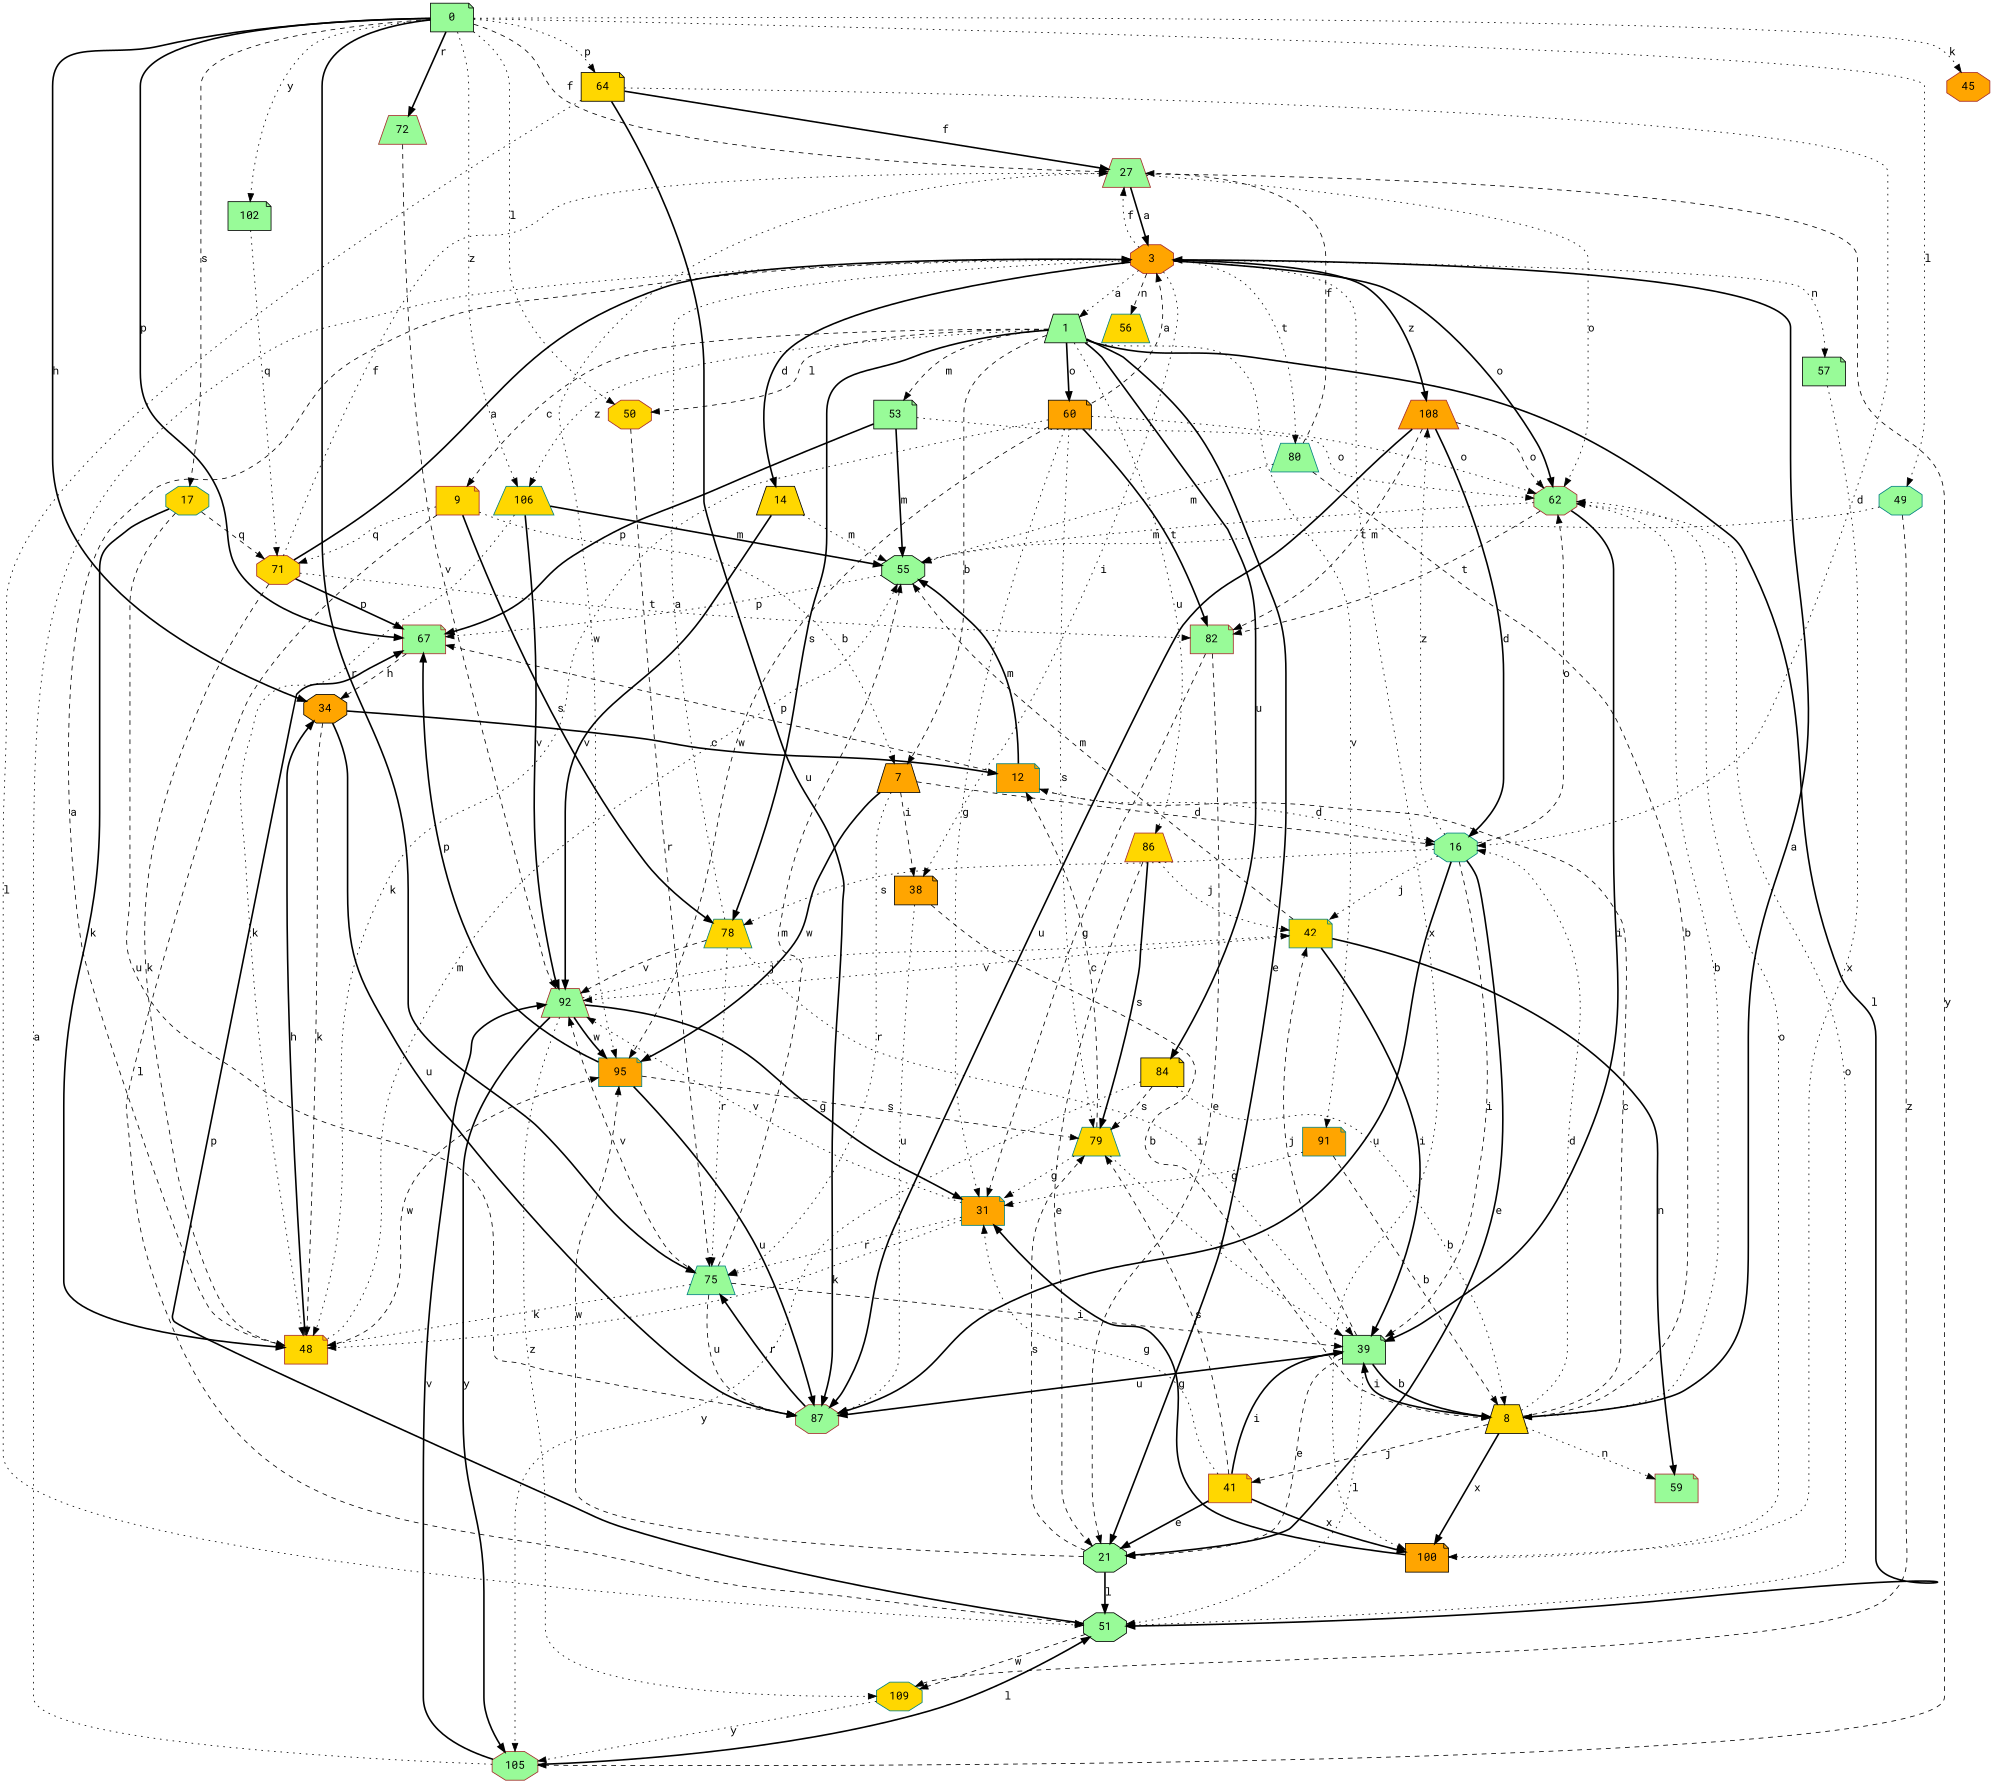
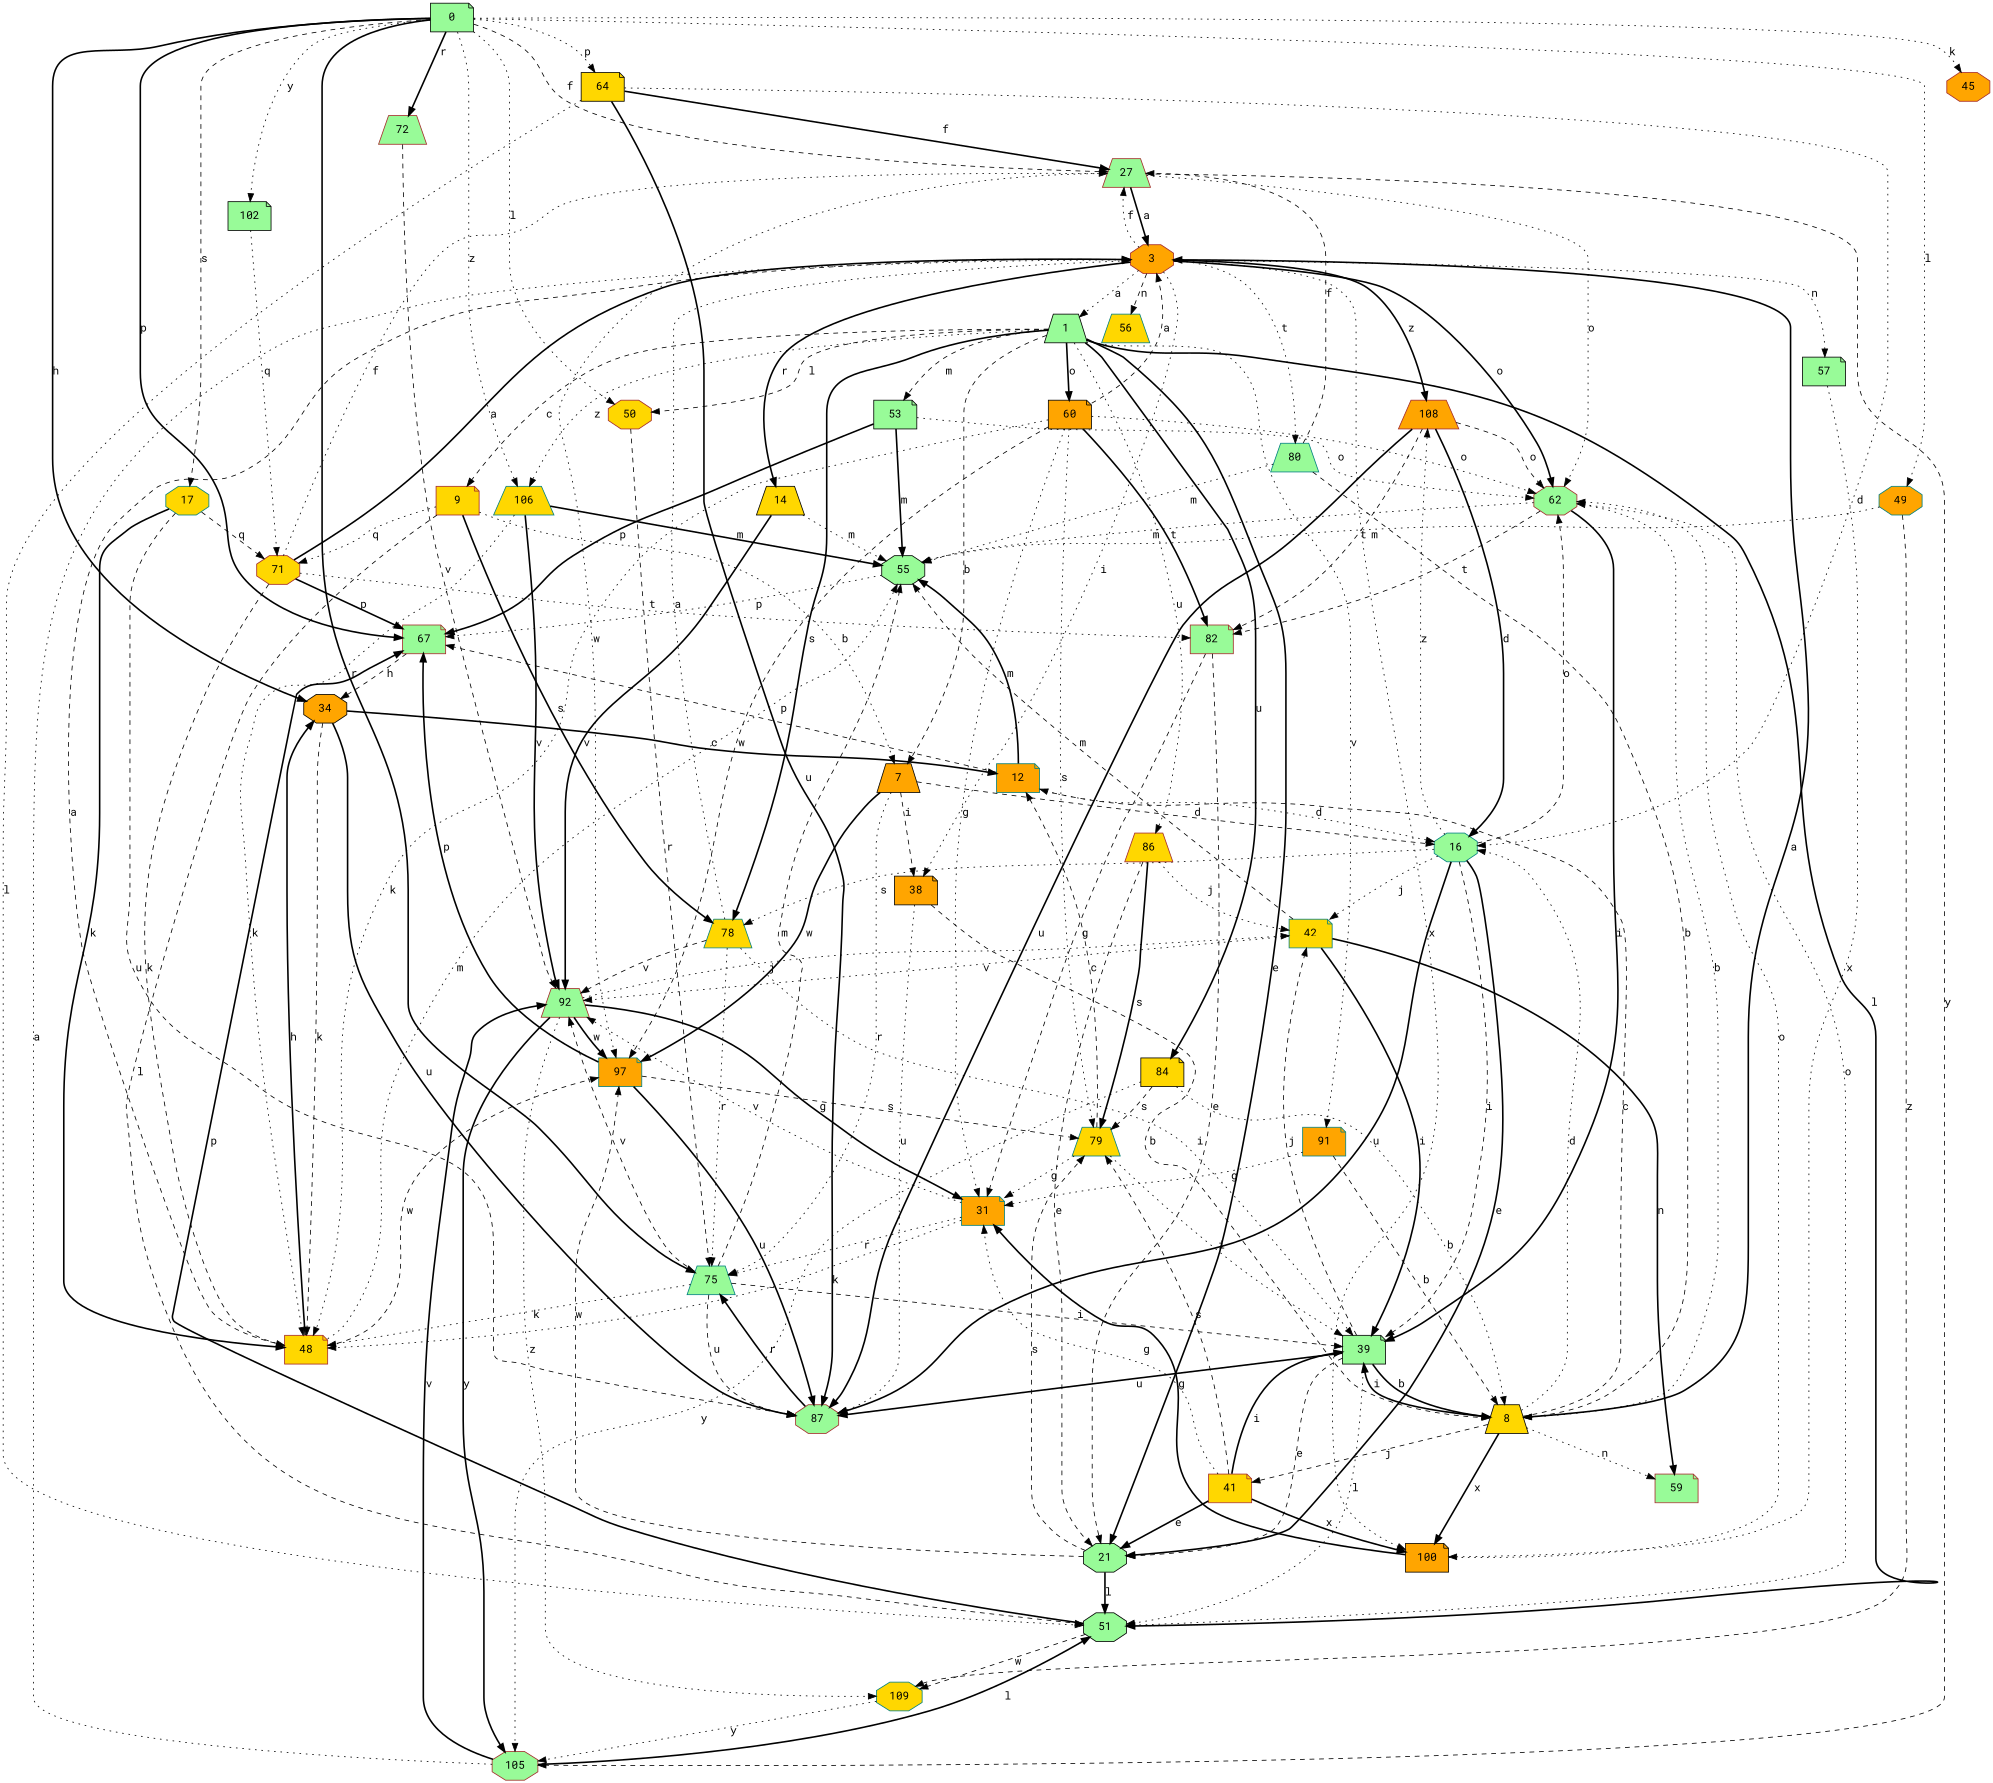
(785, 372) -> (785, 372)
(1901, 501) -> (1901, 501)
(620, 1072) -> (620, 1072)
